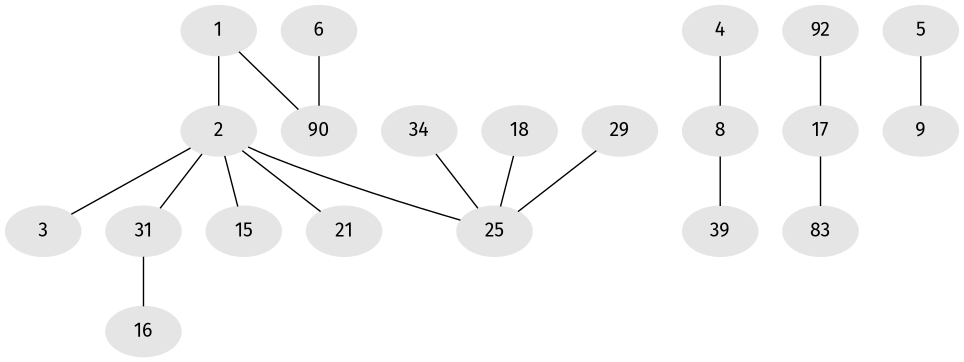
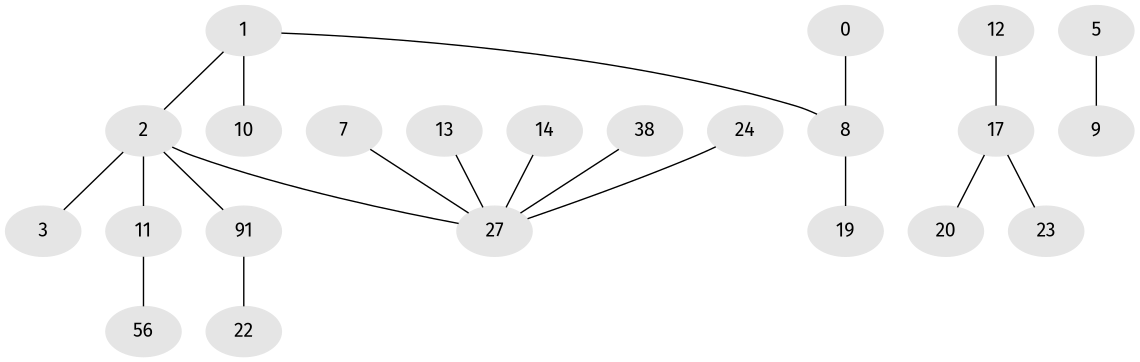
(319, 31) -> none
(720, 31) -> (846, 31)
(821, 31) -> (996, 31)
none -> (552, 57)
(319, 131) -> (244, 131)
none -> (344, 131)
(419, 131) -> (545, 131)
none -> (444, 131)
(520, 131) -> (645, 131)
(620, 131) -> (745, 131)
(143, 231) -> (143, 231)
(244, 231) -> none
(344, 231) -> (244, 231)
(495, 231) -> (495, 231)
(720, 231) -> (846, 231)
(821, 231) -> (1046, 231)
none -> (946, 231)
(143, 332) -> (143, 332)
none -> (244, 332)
